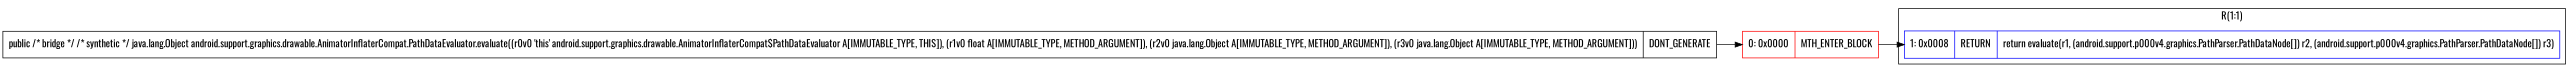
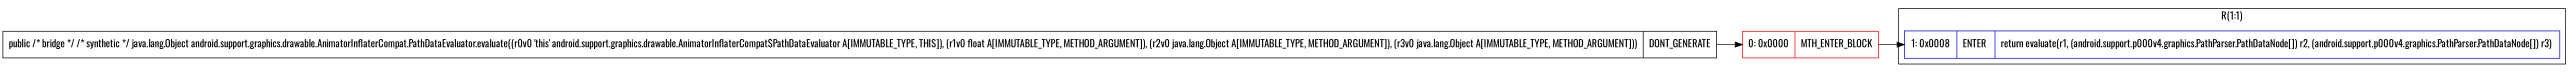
(1976, 44) -> (1975, 44)
